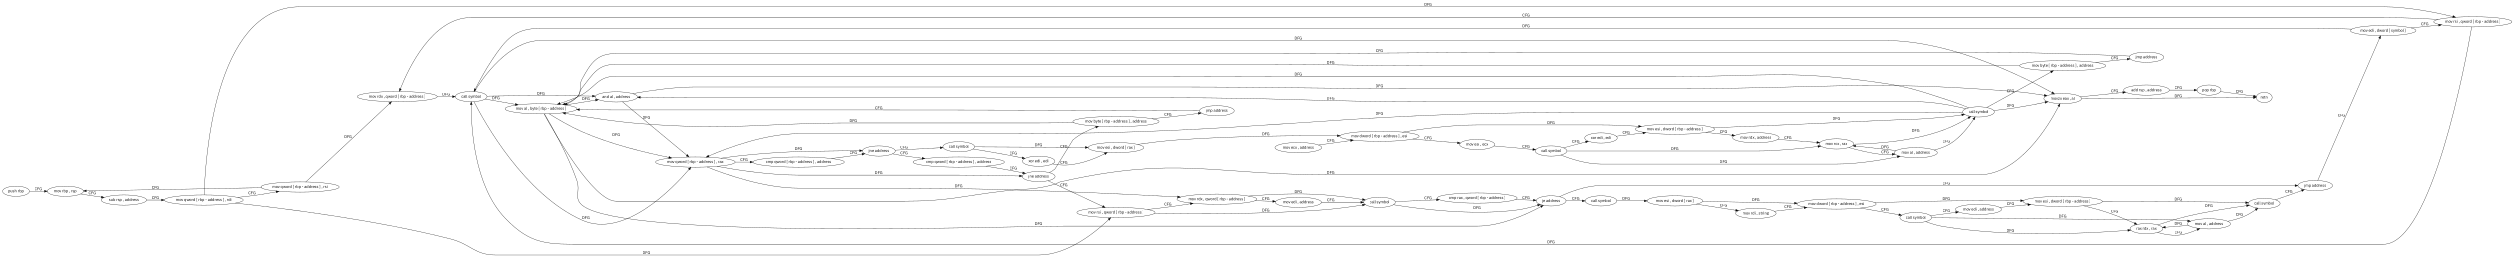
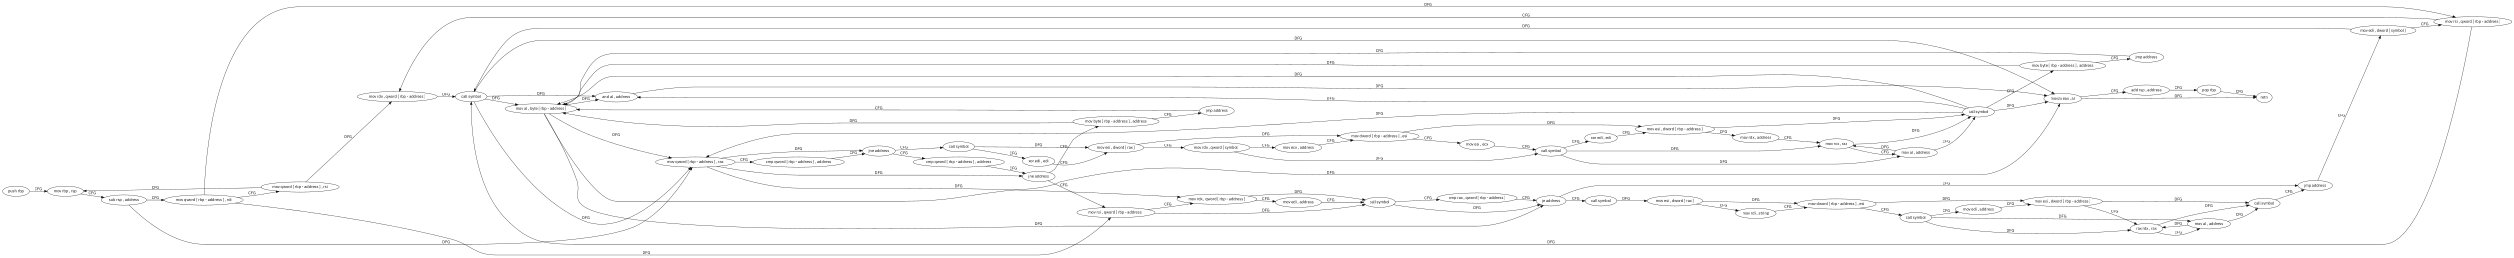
(655, 128) -> (417, 244)
none -> (1217, 148)
